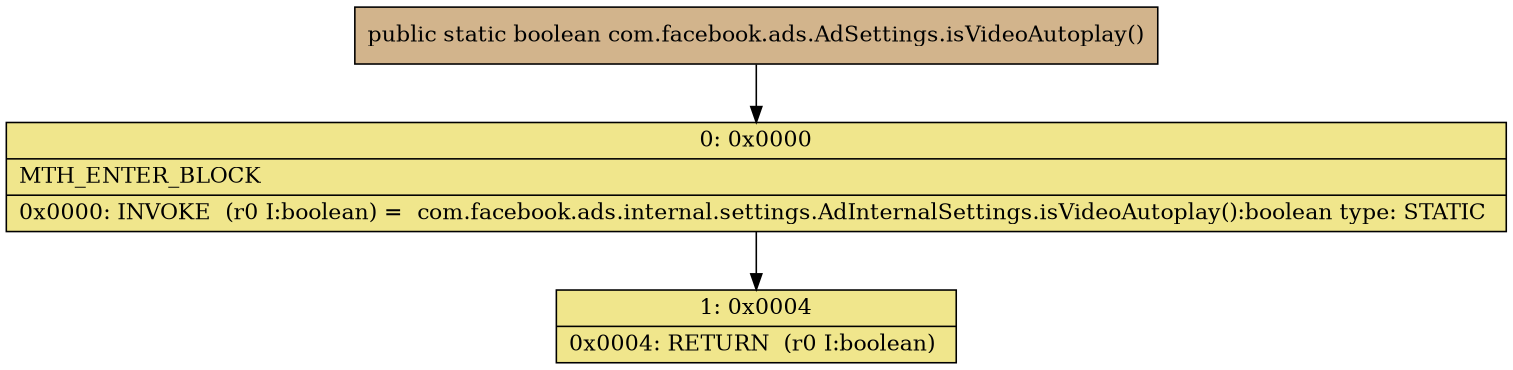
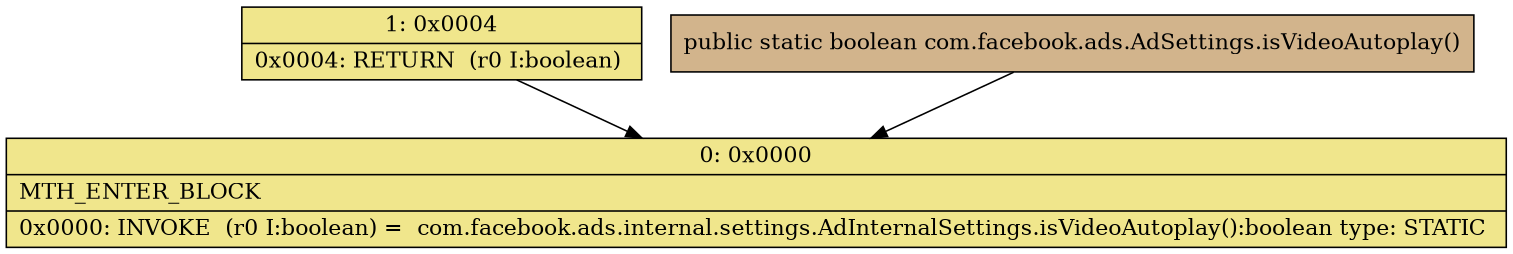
(756, 253) -> (572, 106)
